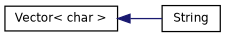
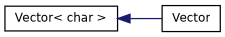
(191, 19) -> (191, 19)
